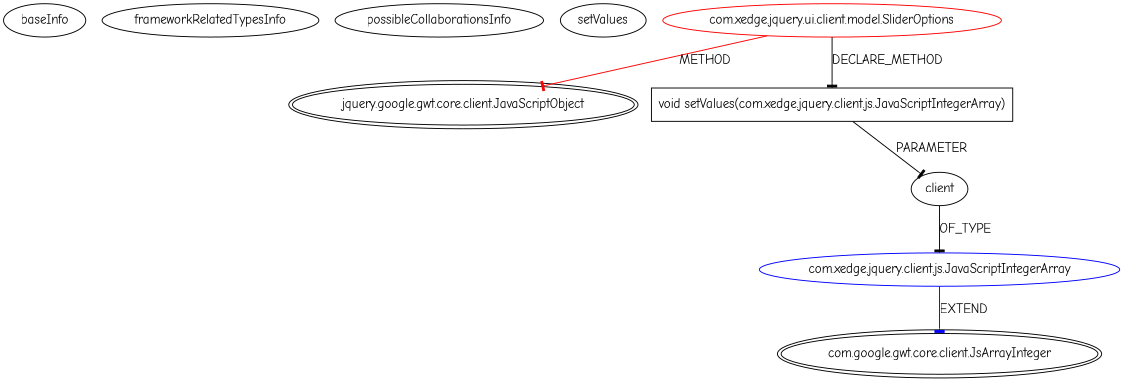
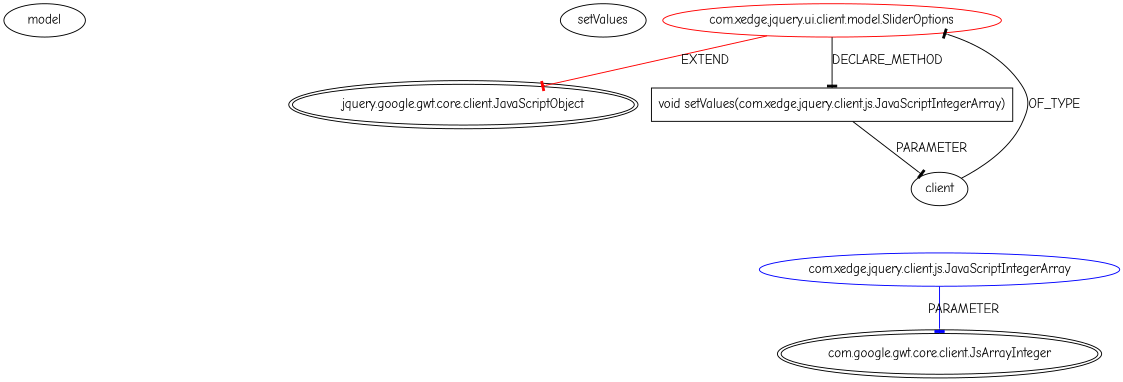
(45, 20) -> (45, 20)
(210, 20) -> none
(439, 20) -> none
(705, 61) -> (705, 61)
(940, 227) -> (1028, 100)
(964, 310) -> (964, 310)
